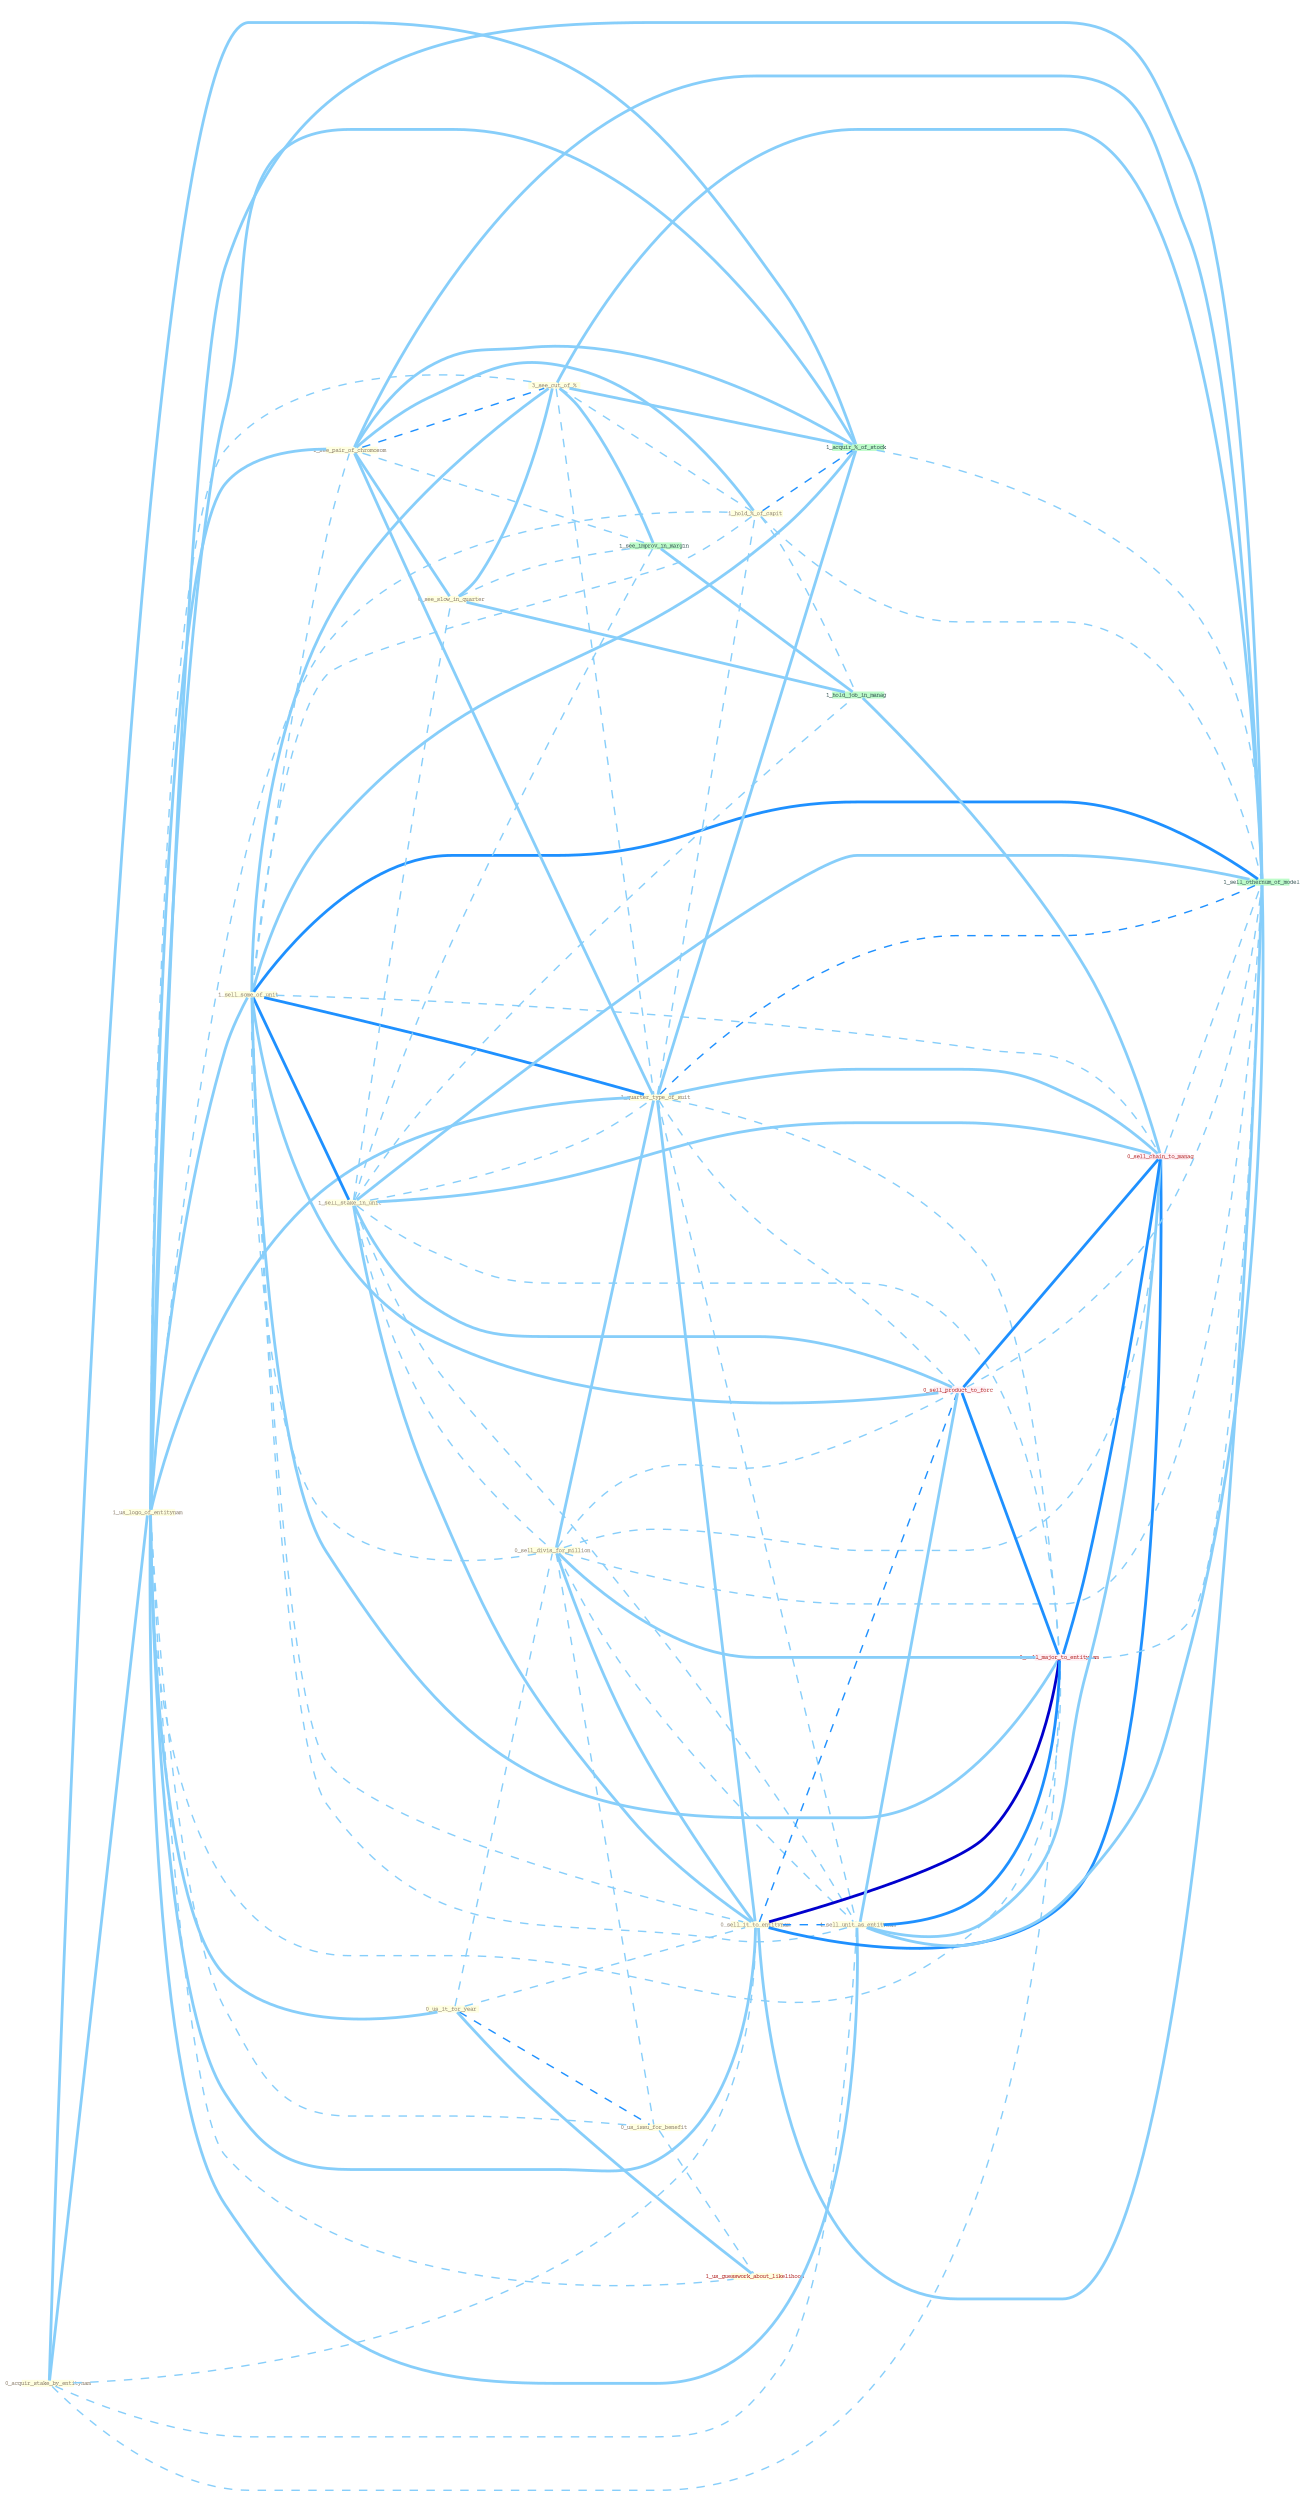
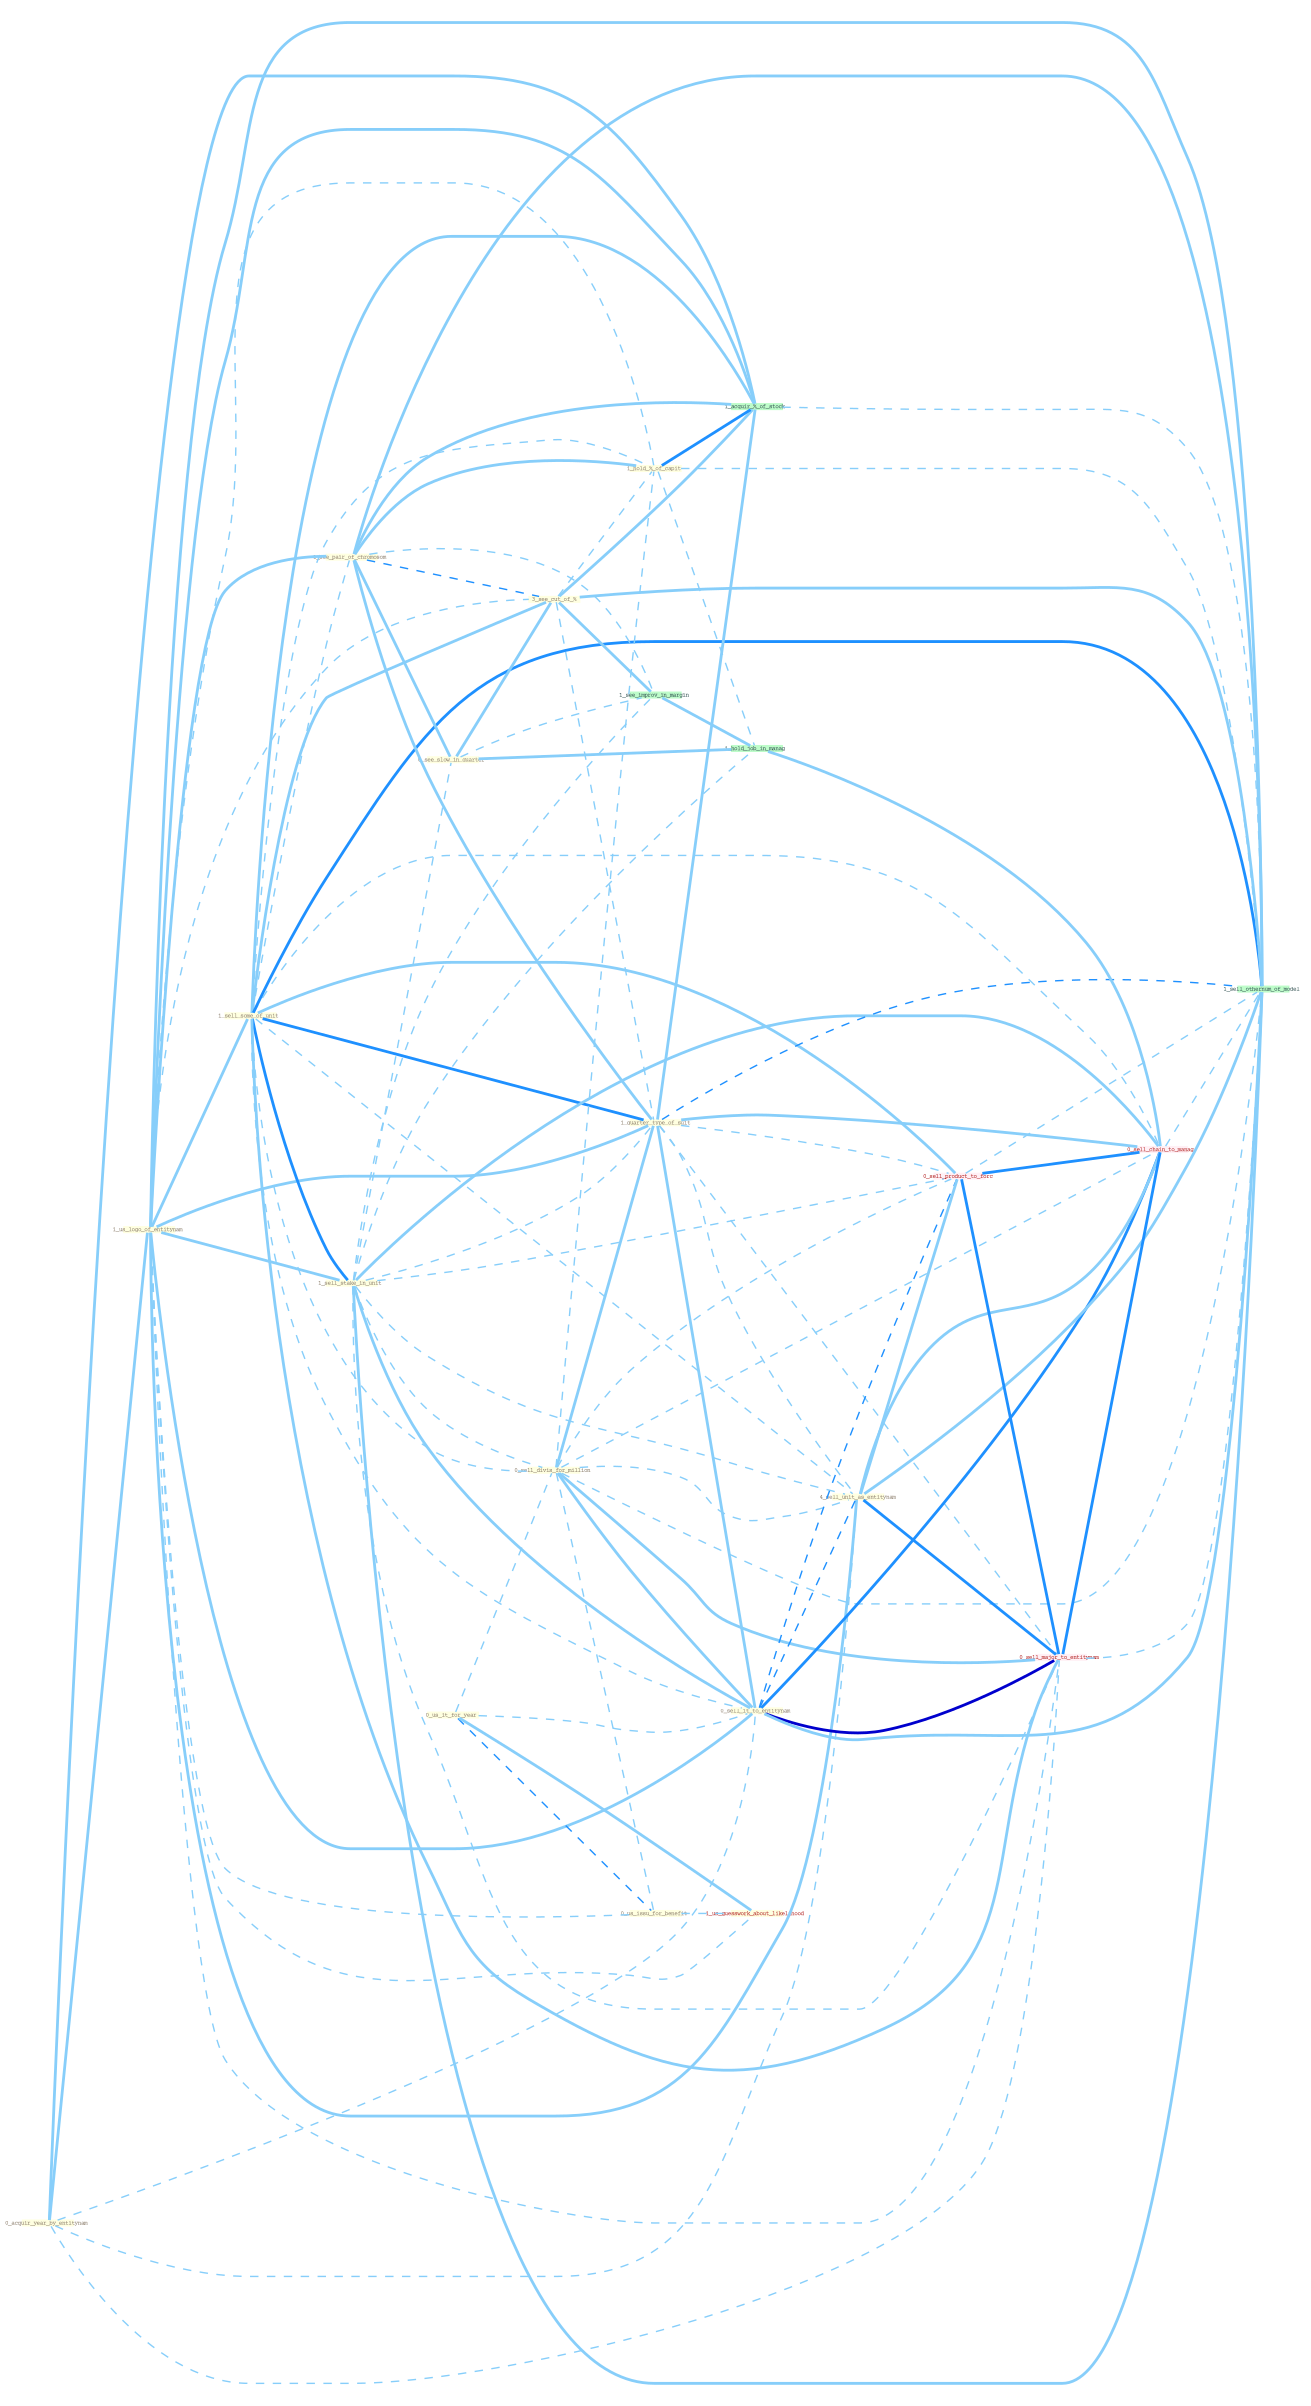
(807, 481) -> (706, 438)
(706, 805) -> (599, 994)
(629, 1337) -> (661, 1234)
(224, 1973) -> (250, 1256)
(48, 2383) -> (48, 2223)
